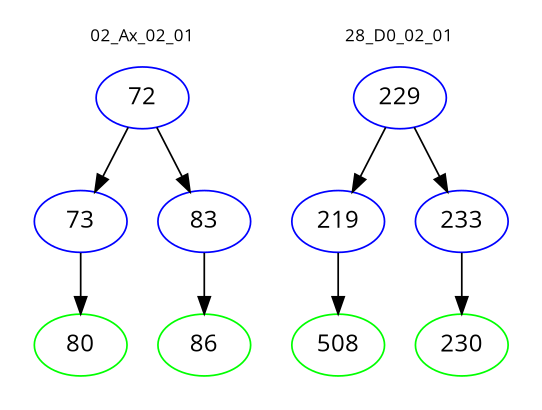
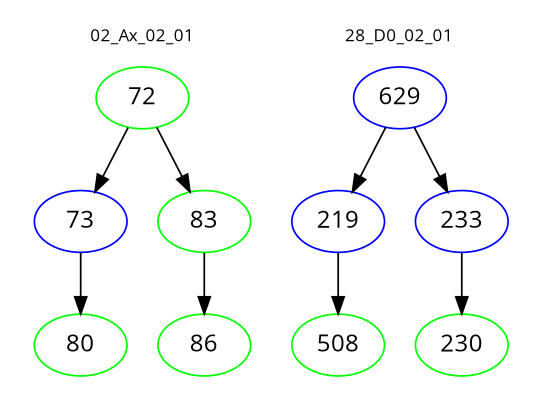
(142, 98) -> (142, 98)
(400, 98) -> (400, 98)
(204, 221) -> (204, 221)
